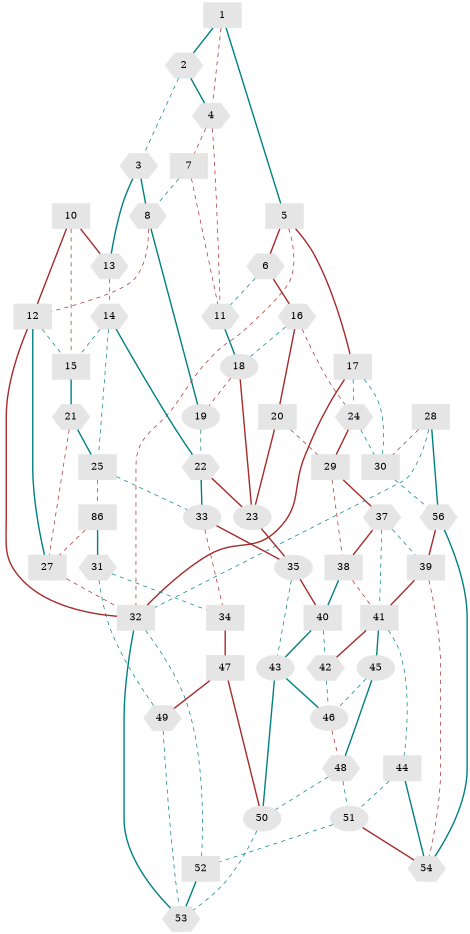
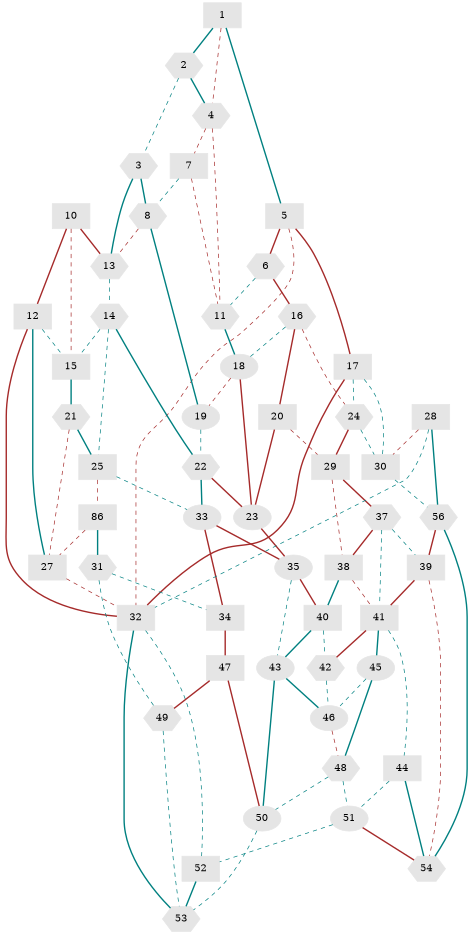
(119, 289) -> (129, 241)
(214, 567) -> (214, 567)
